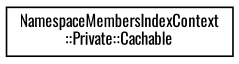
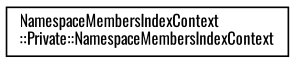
(120, 32) -> (147, 32)
